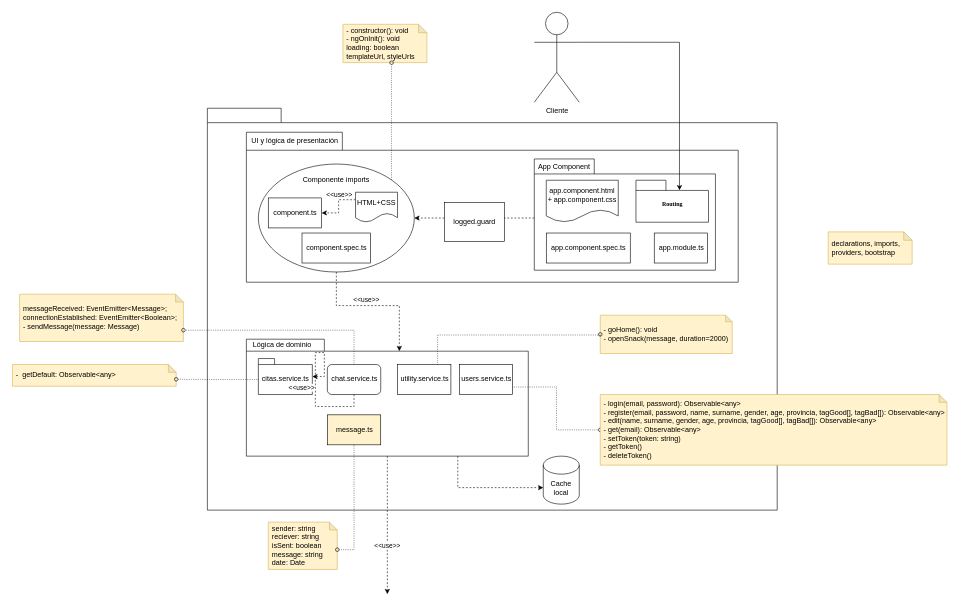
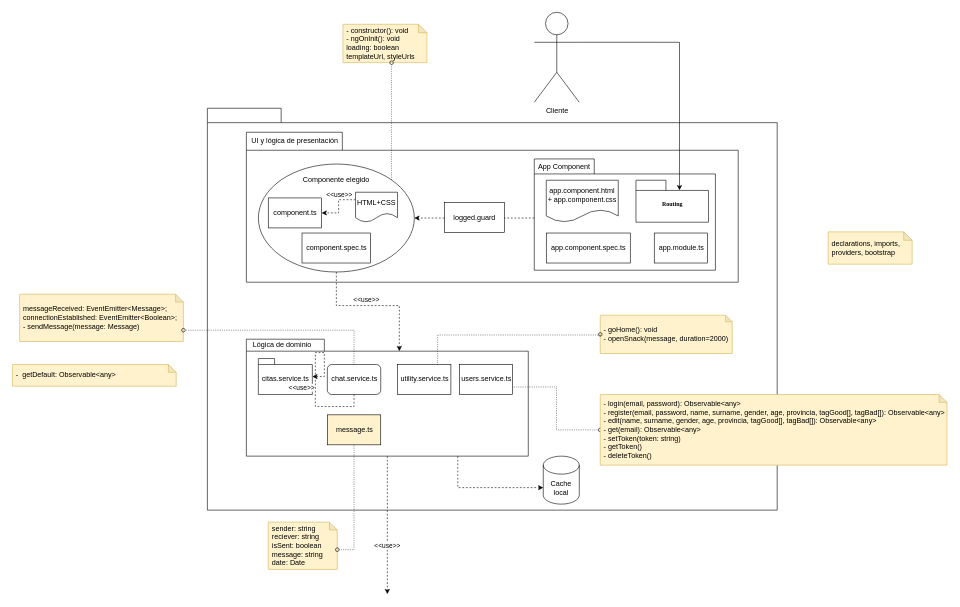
(336, 218) -> (336, 218)
(474, 222) -> (474, 218)
(218, 380) -> none
